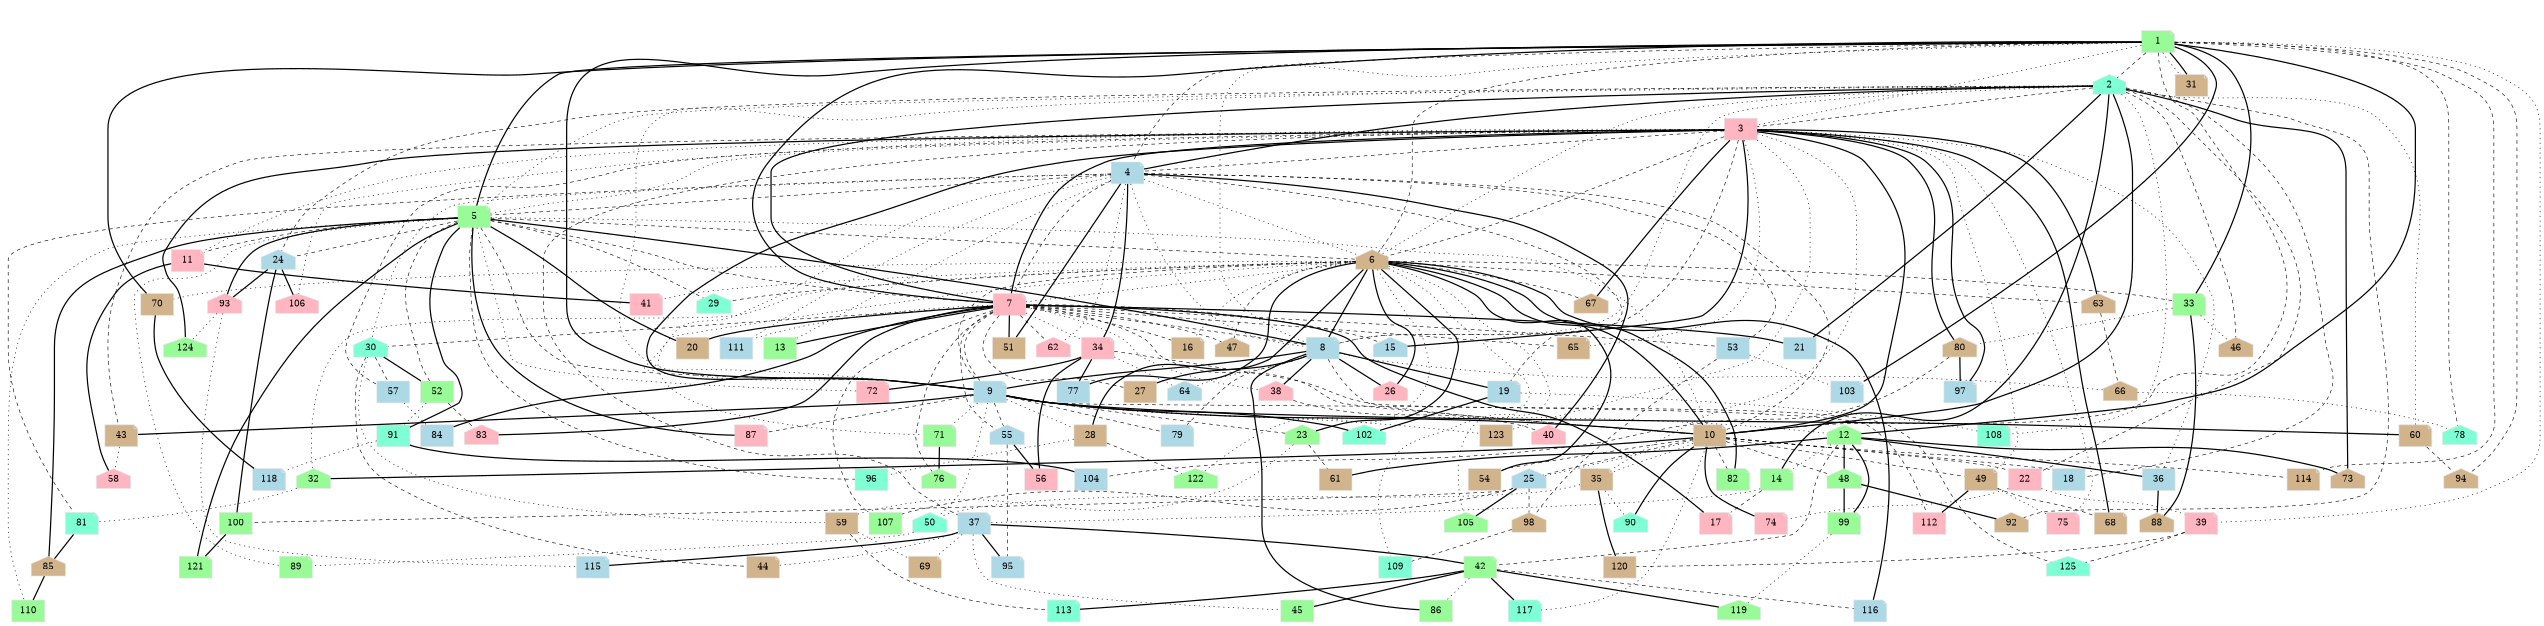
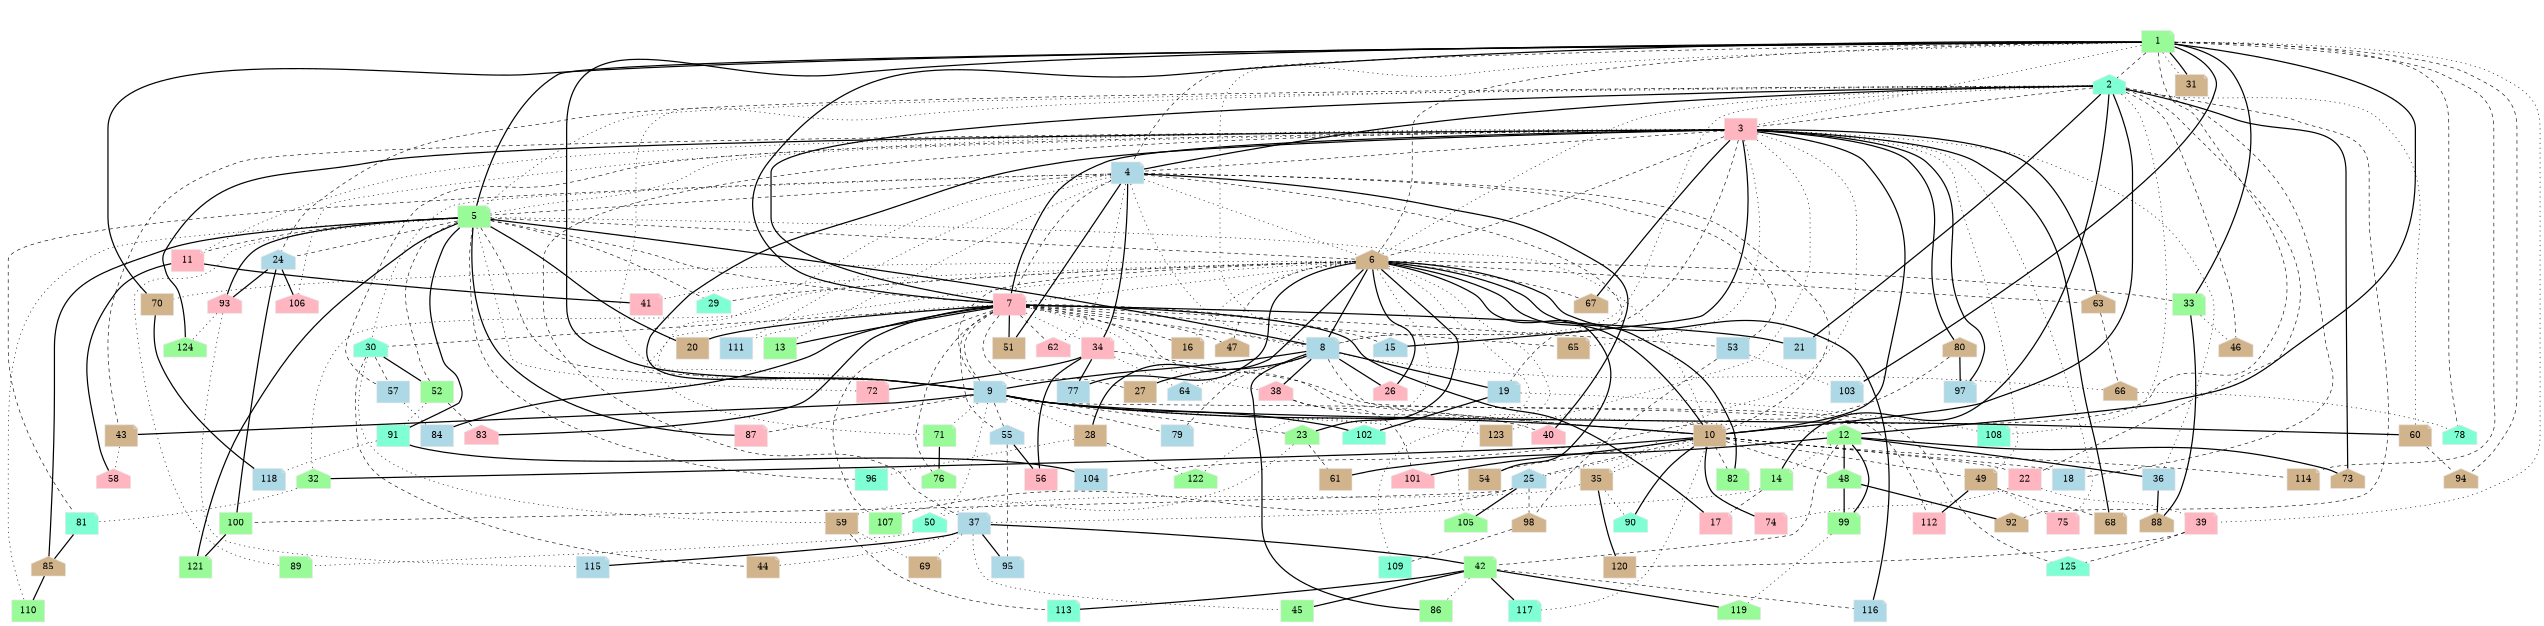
(2079, 325) -> none
none -> (1413, 480)
